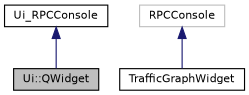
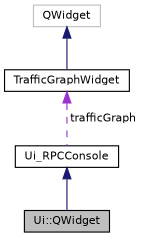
(182, 16) -> (67, 16)
none -> (67, 124)
